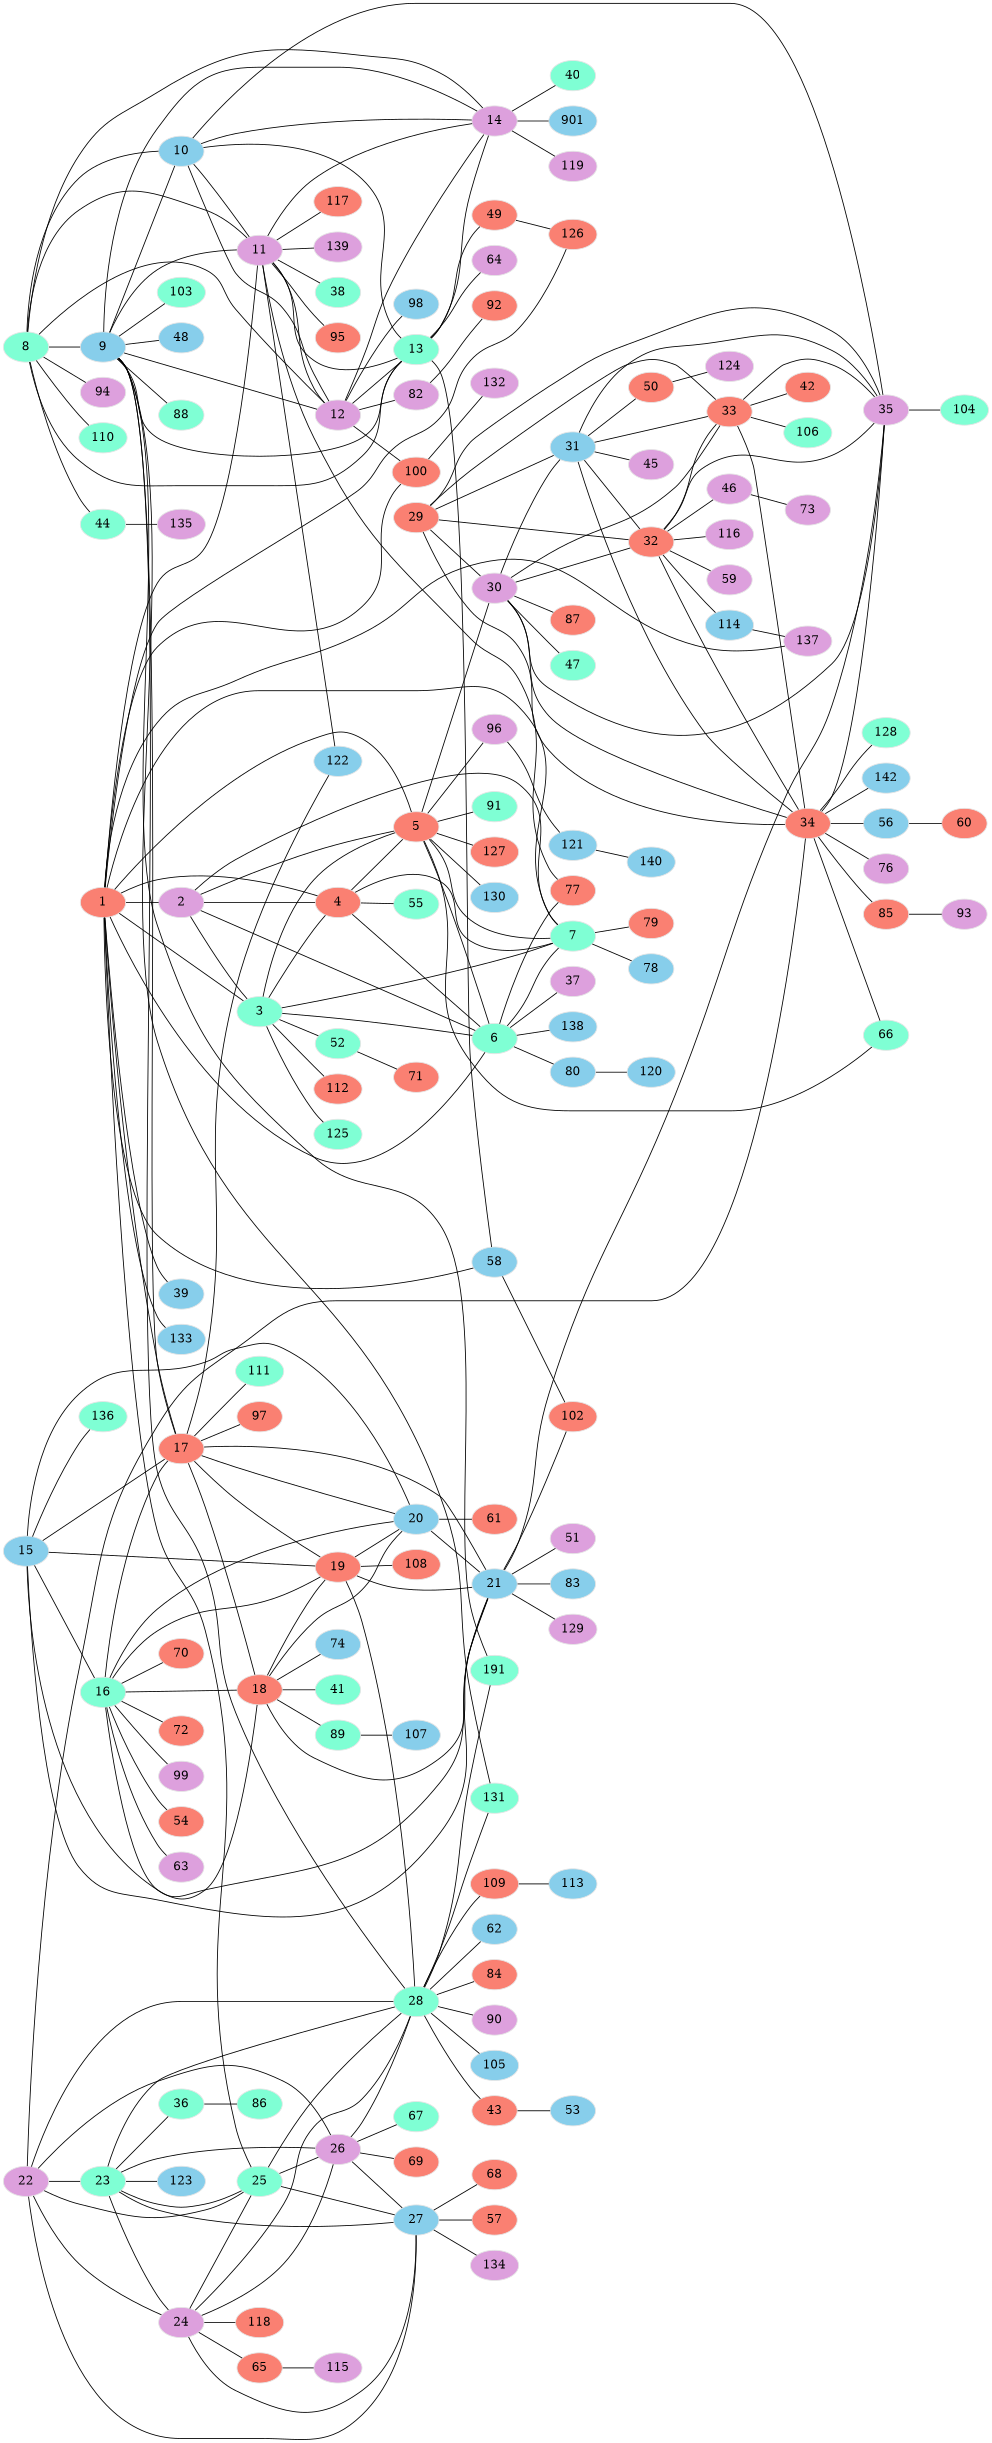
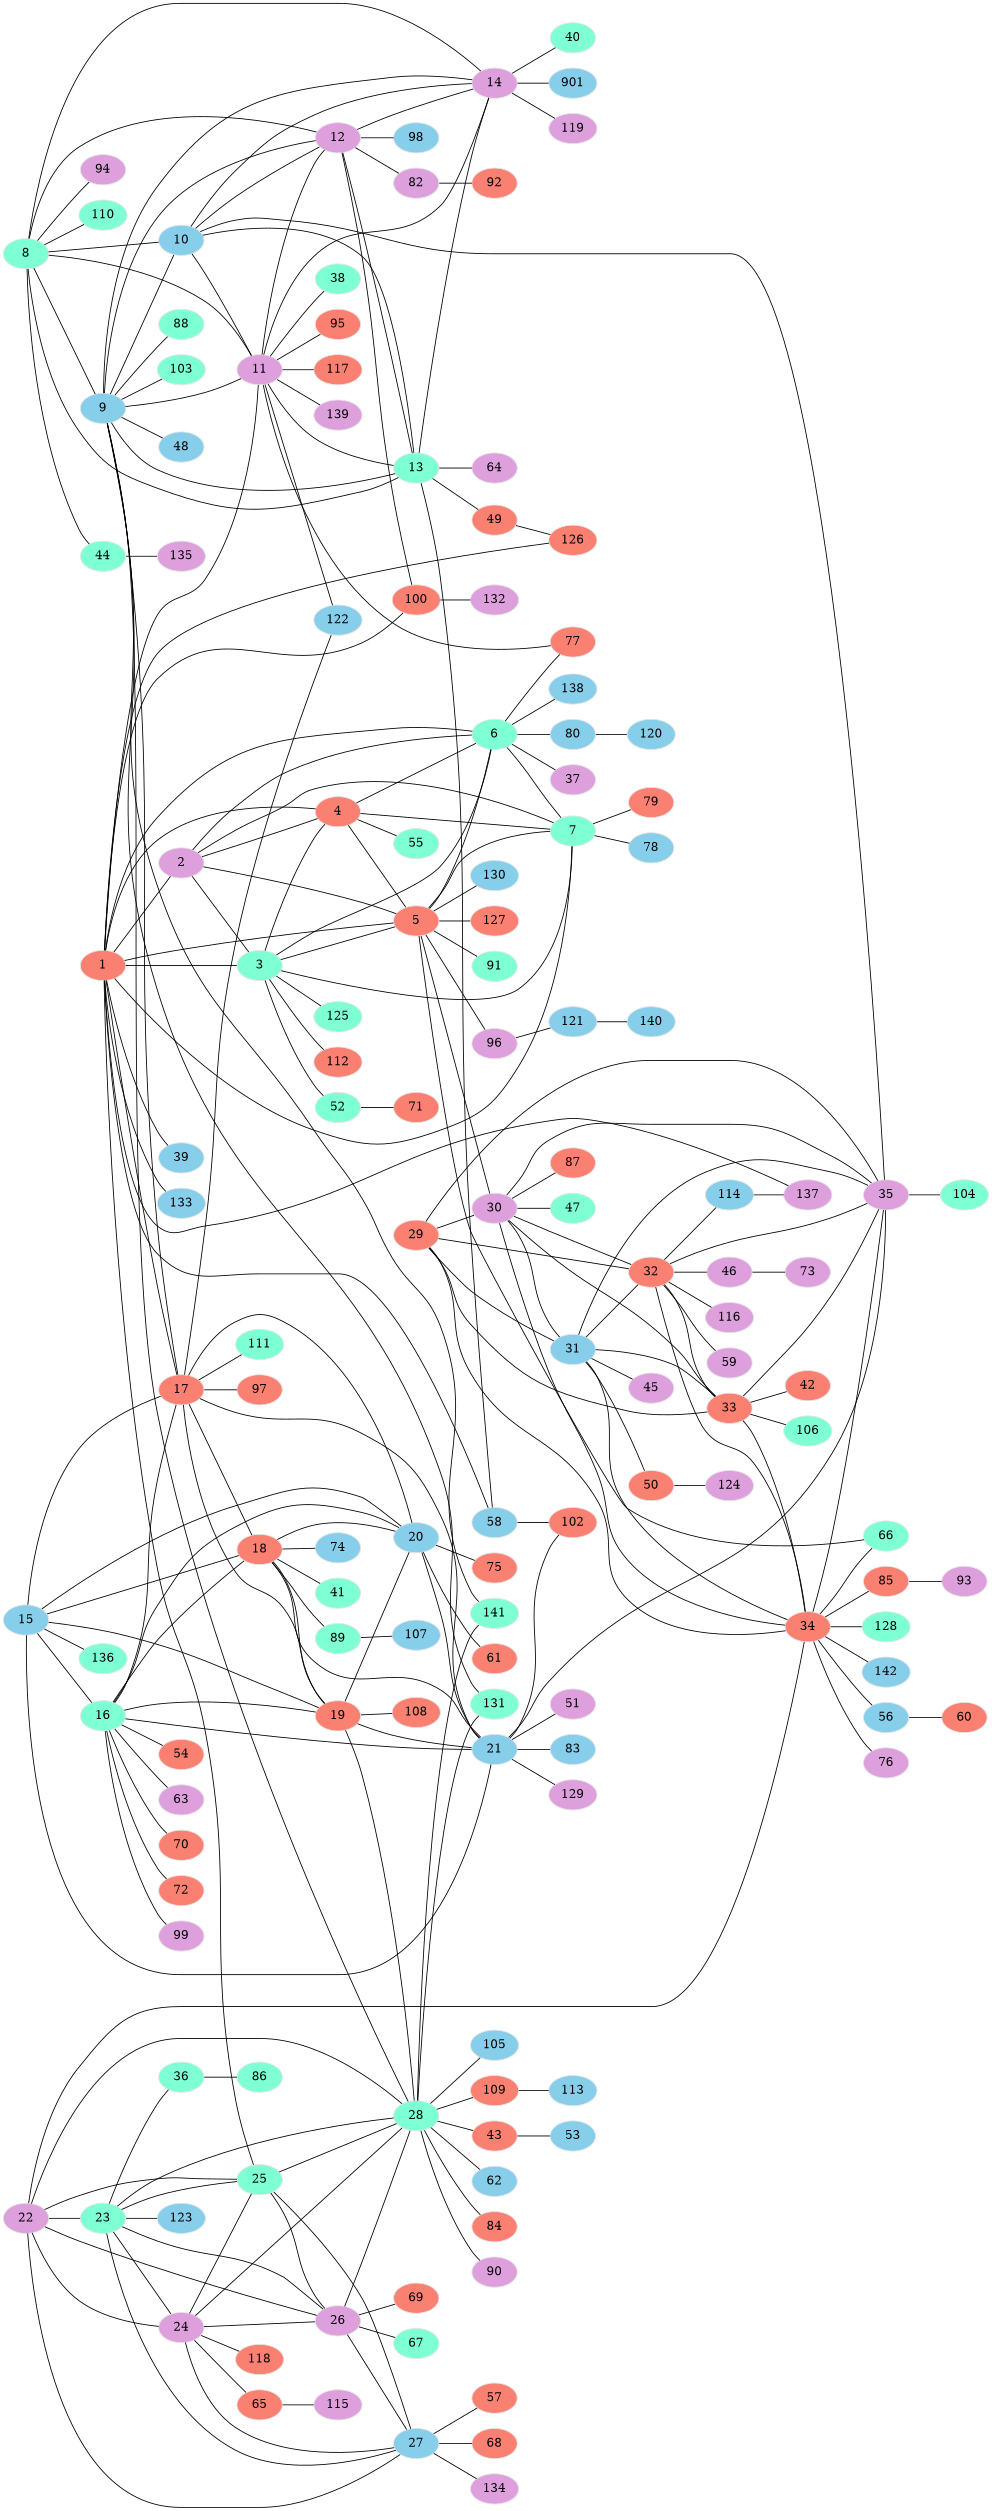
none -> (495, 1568)
(495, 1670) -> (495, 1613)
